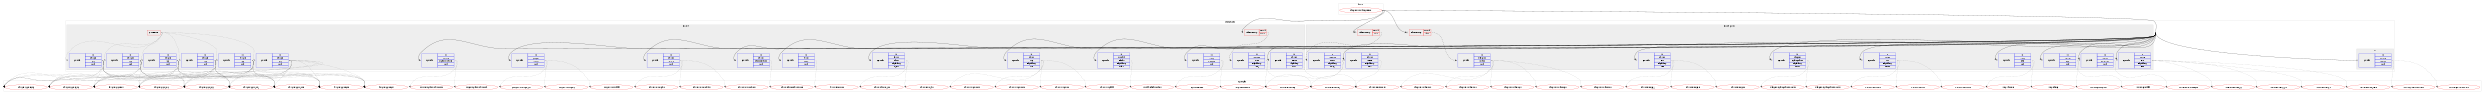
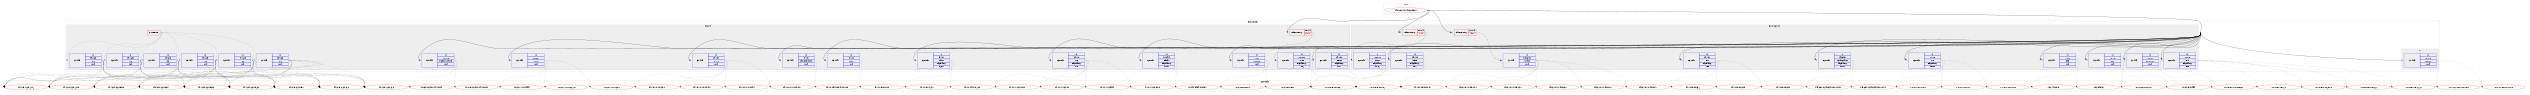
none -> (747, 87)
(1197, 87) -> (1287, 87)
(2324, 87) -> (2279, 87)
(2459, 87) -> (2504, 87)
